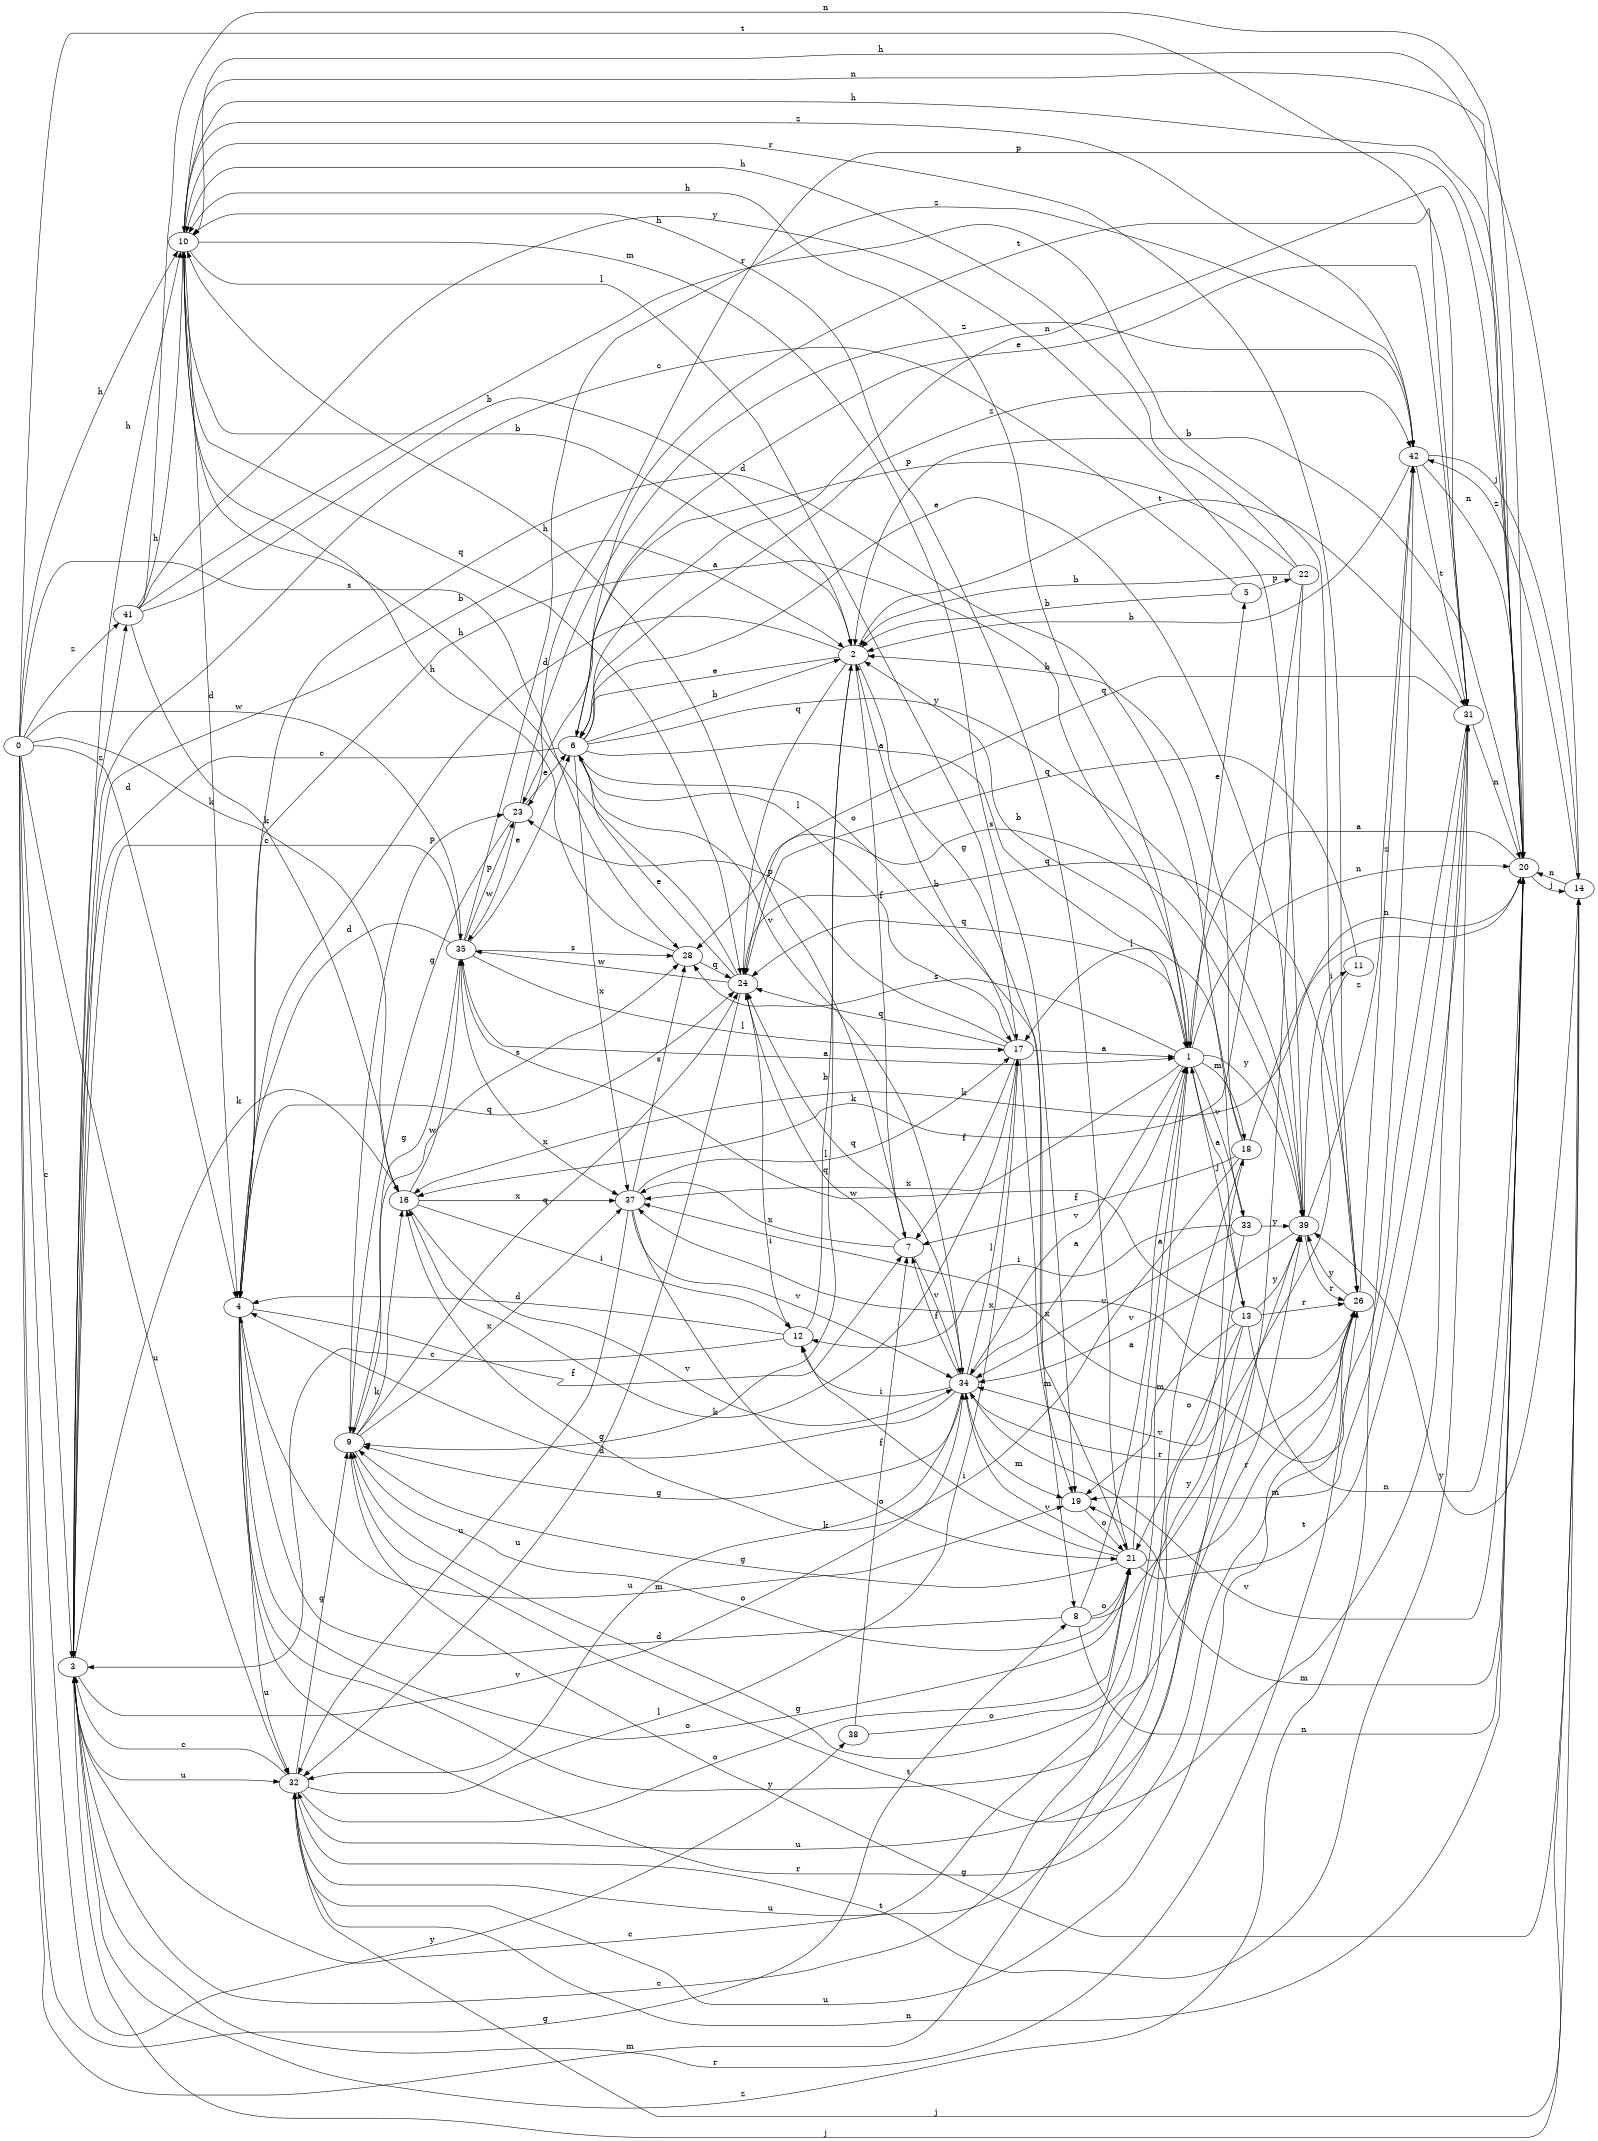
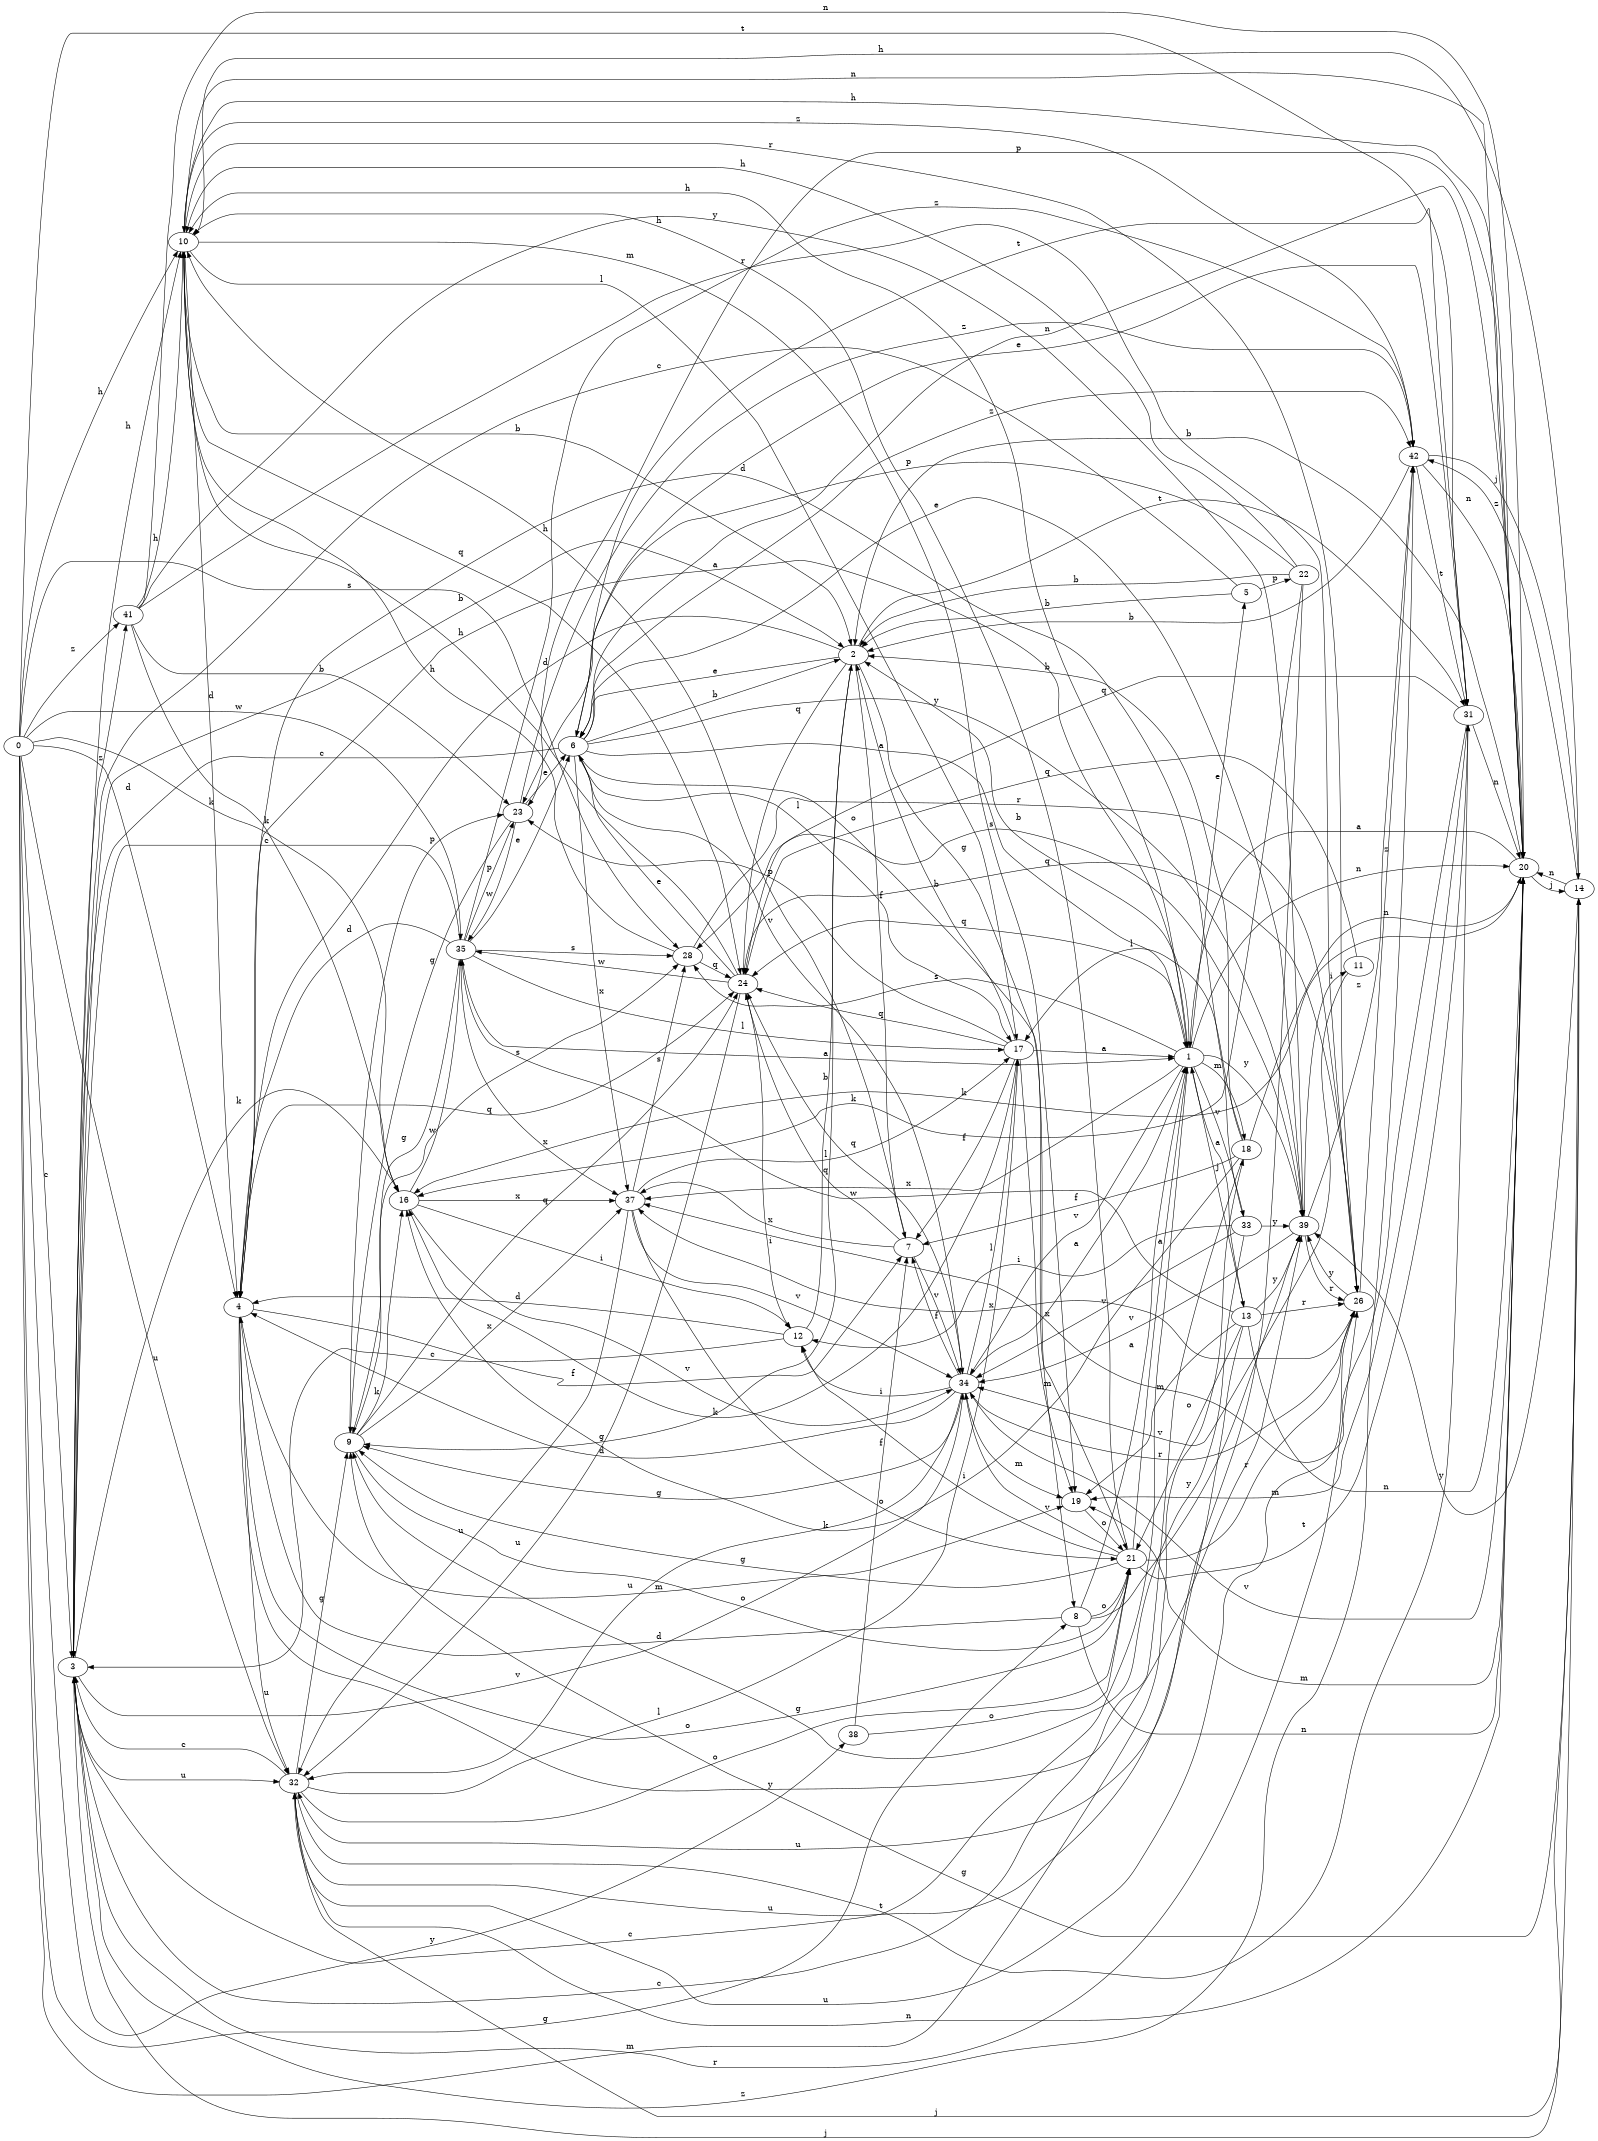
(517, 398) -> (328, 675)
(1243, 1714) -> none
(790, 1874) -> (1162, 814)
